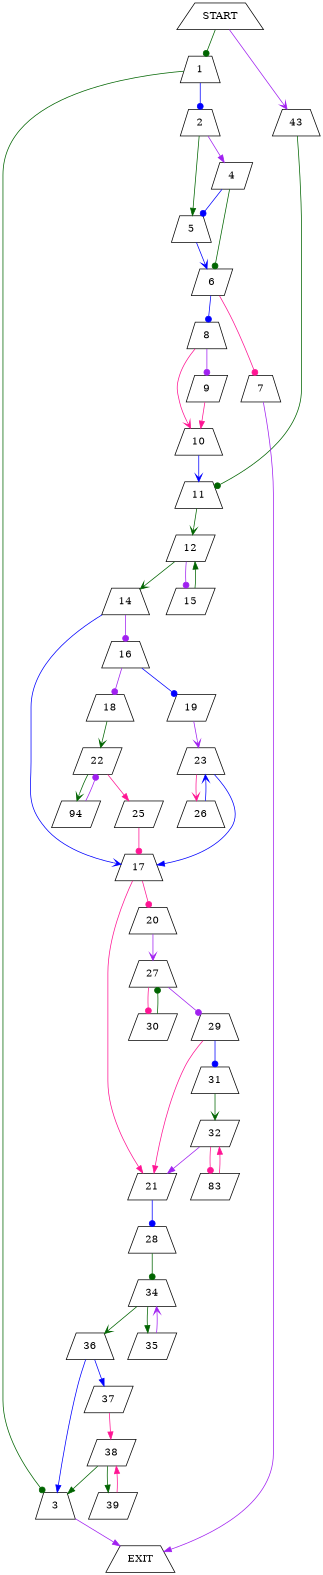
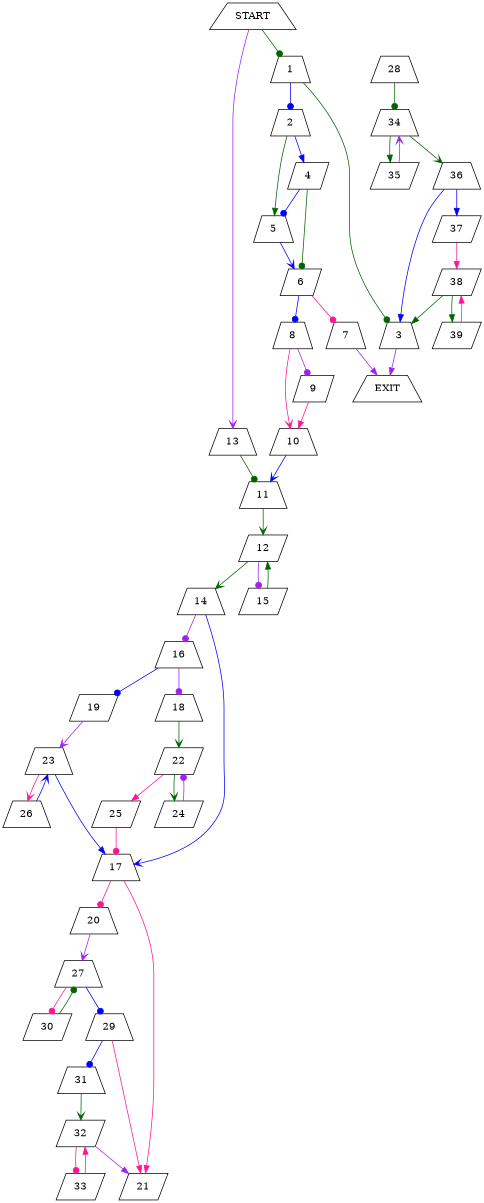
(296, 123) -> (233, 442)
(214, 146) -> (298, 146)
(76, 814) -> (179, 814)
(182, 999) -> (92, 998)
(215, 1187) -> (81, 1187)
(152, 1210) -> none
